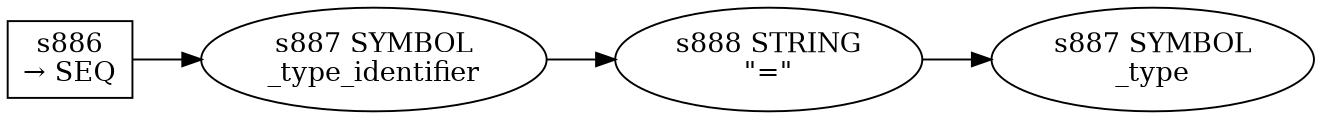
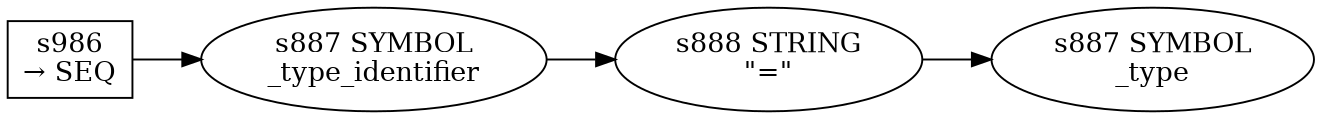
(70, 60) -> (70, 60)
